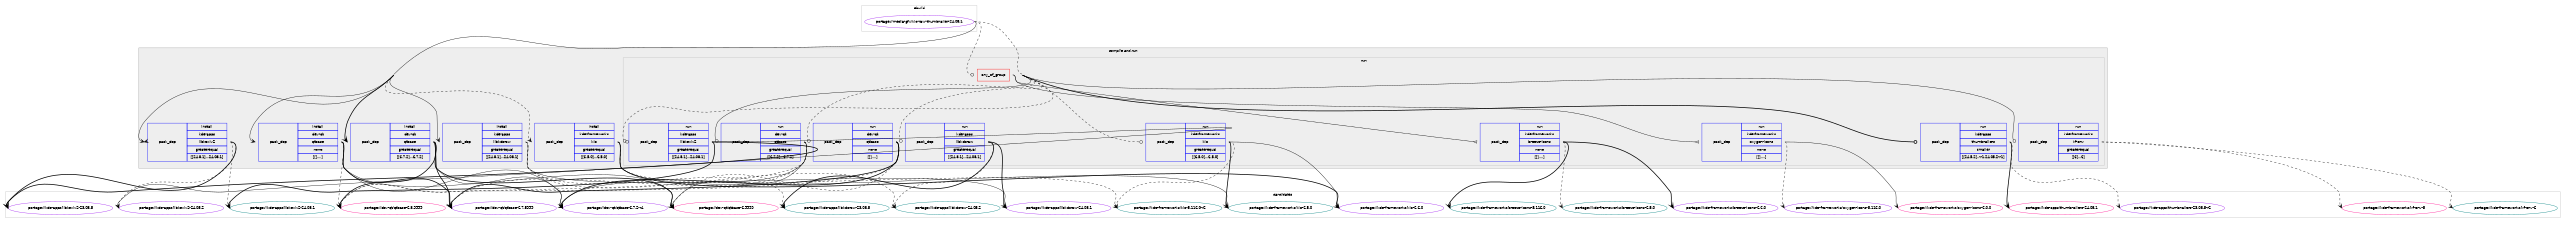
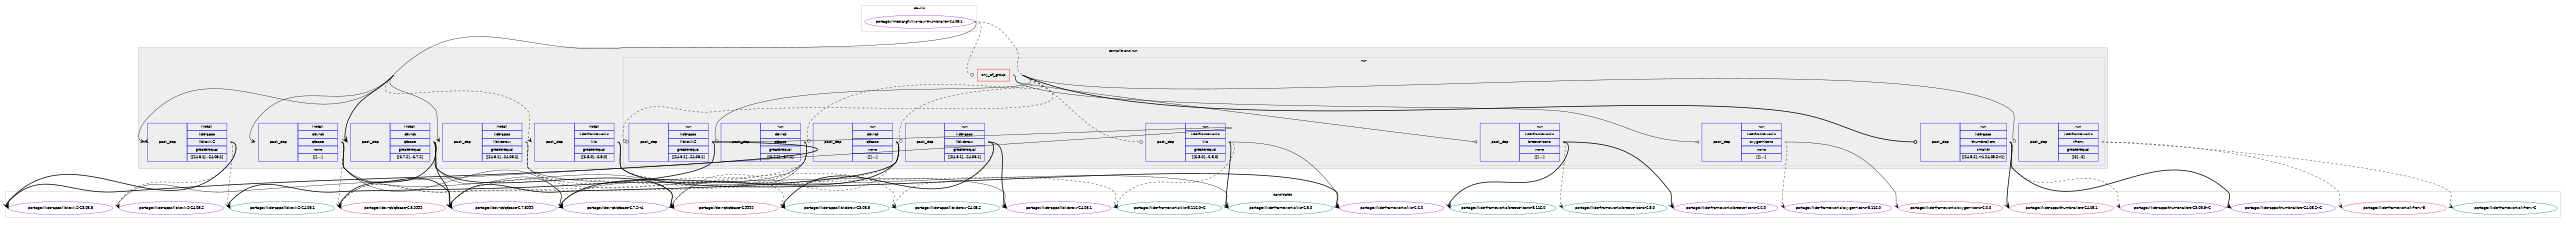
none -> (2283, 208)
